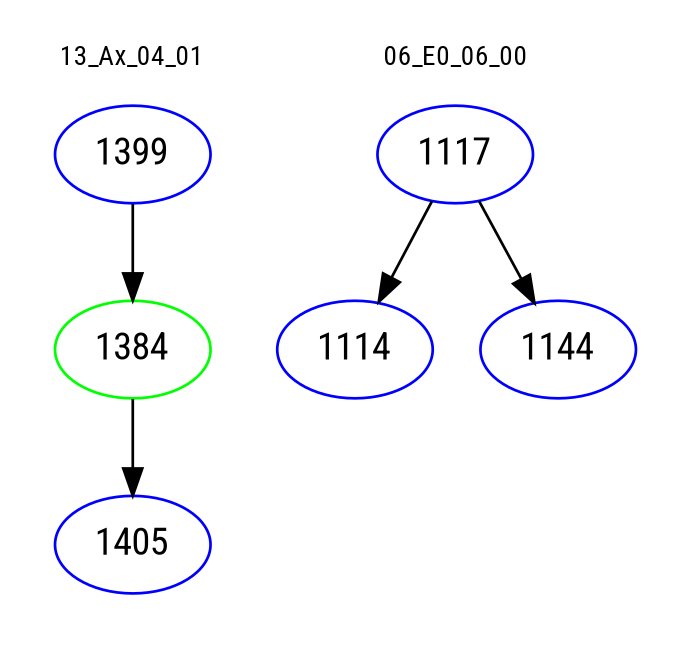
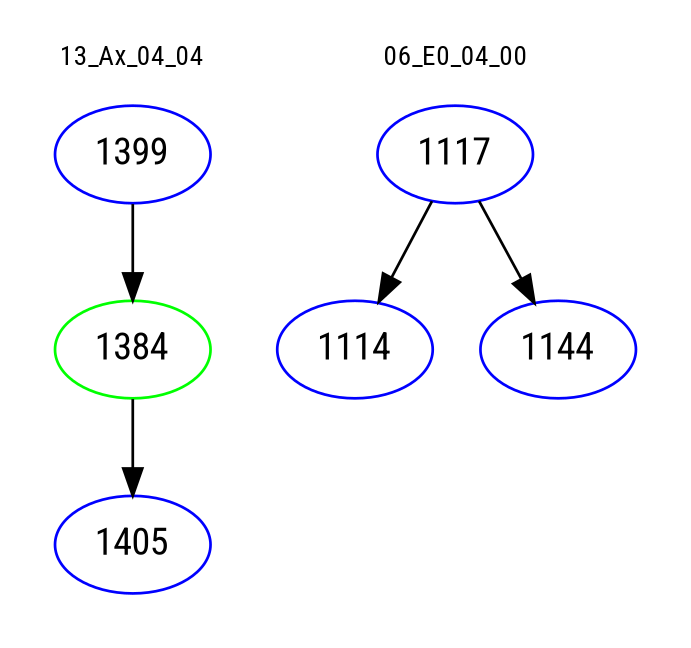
(133, 58) -> (133, 58)
(457, 58) -> (457, 58)
